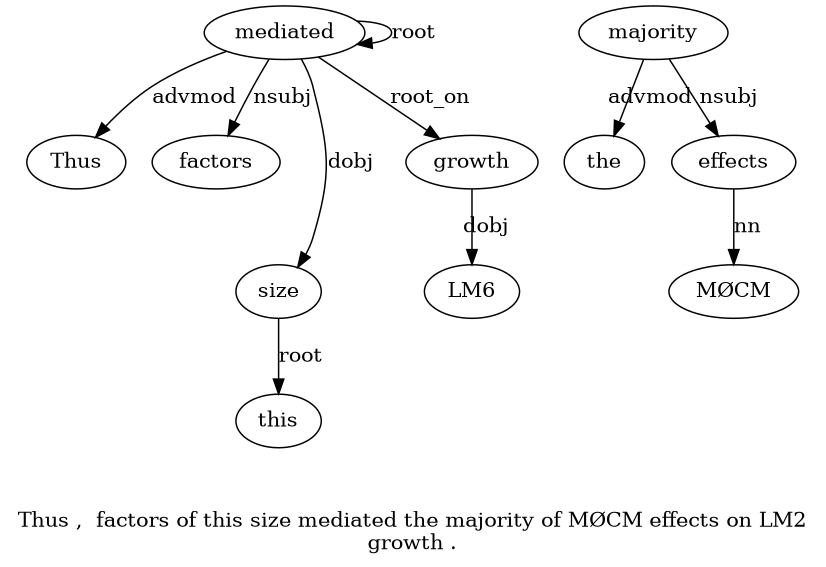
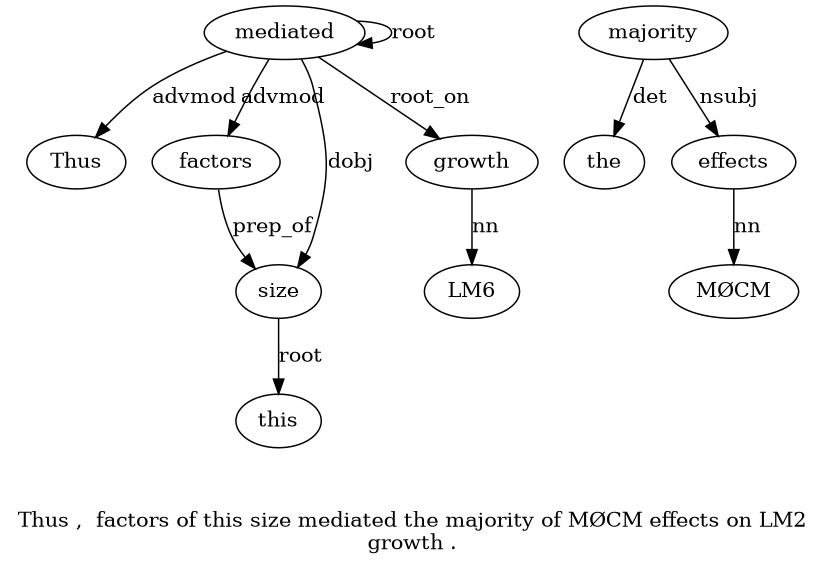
(283, 97) -> (283, 97)
(650, 97) -> (650, 97)
none -> (227, 225)
(486, 227) -> (486, 227)
